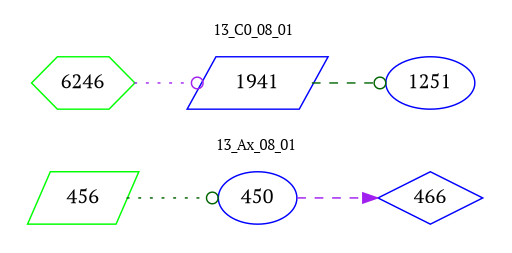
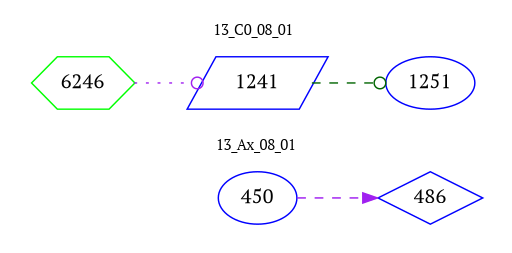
(258, 83) -> (258, 83)
(83, 198) -> none
(430, 198) -> (430, 198)
